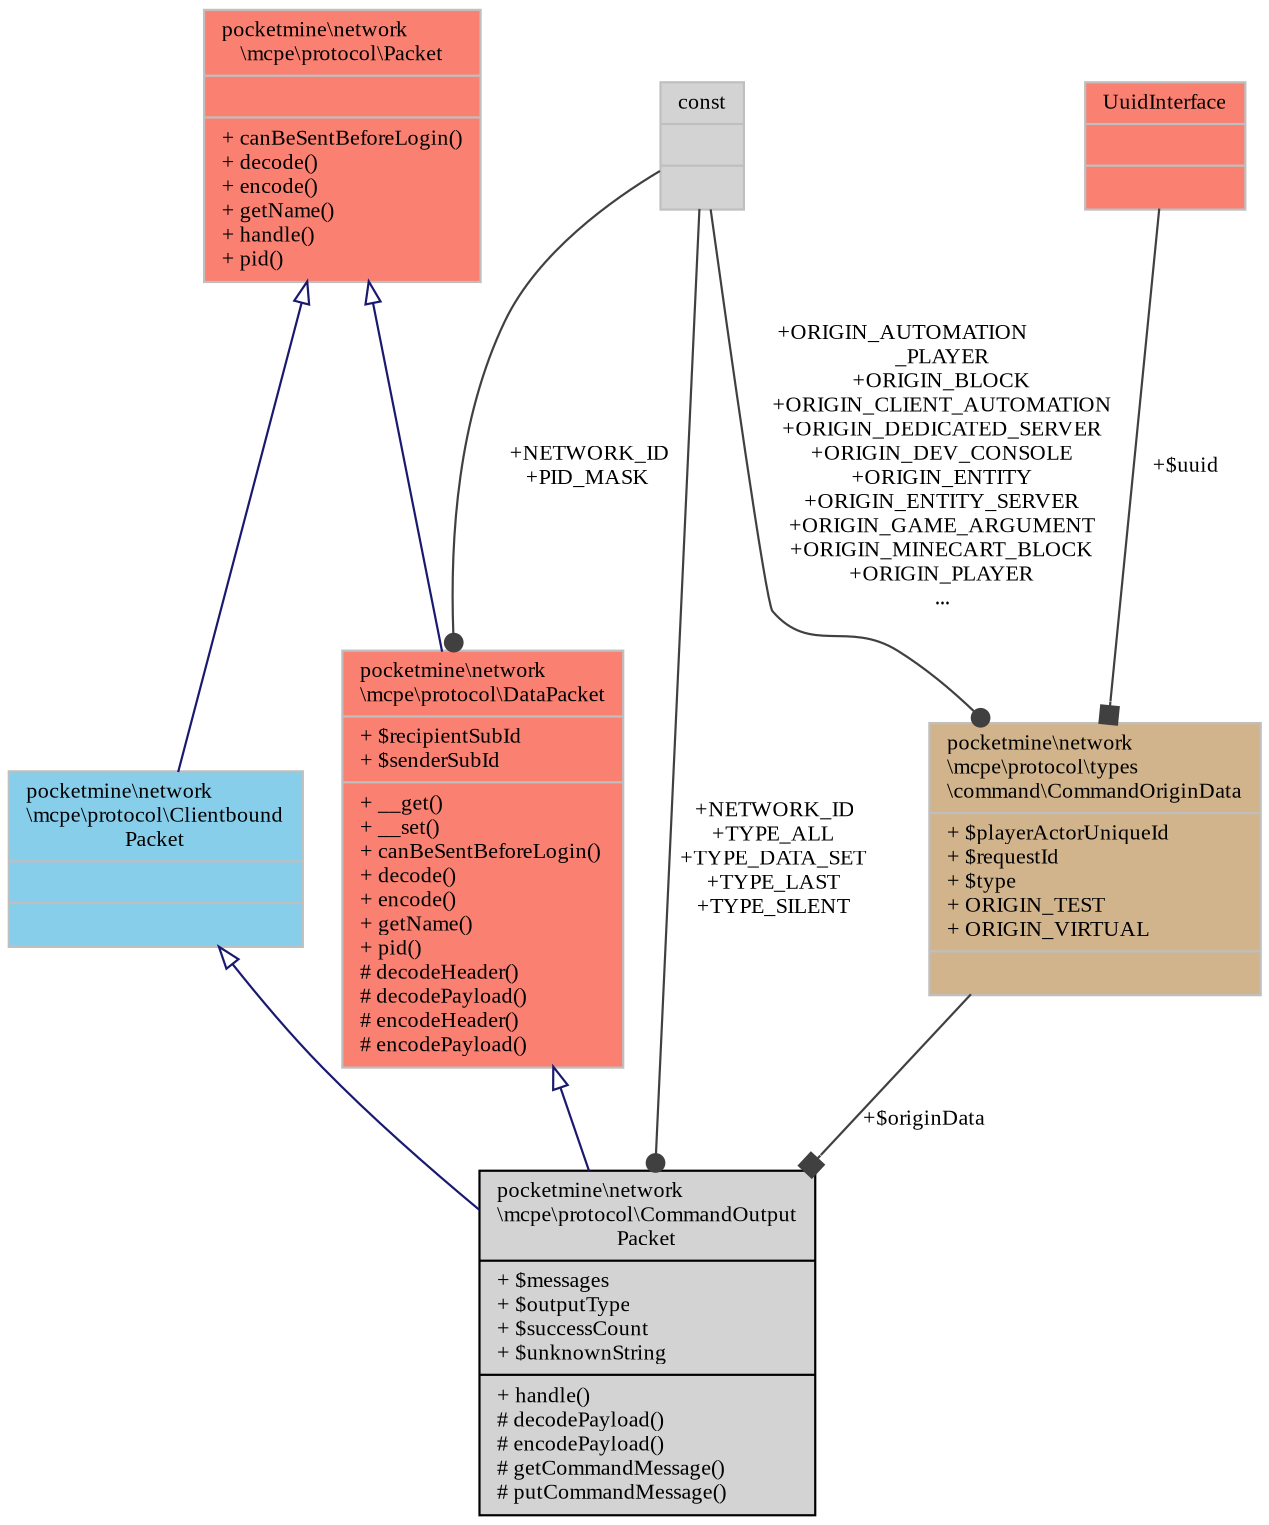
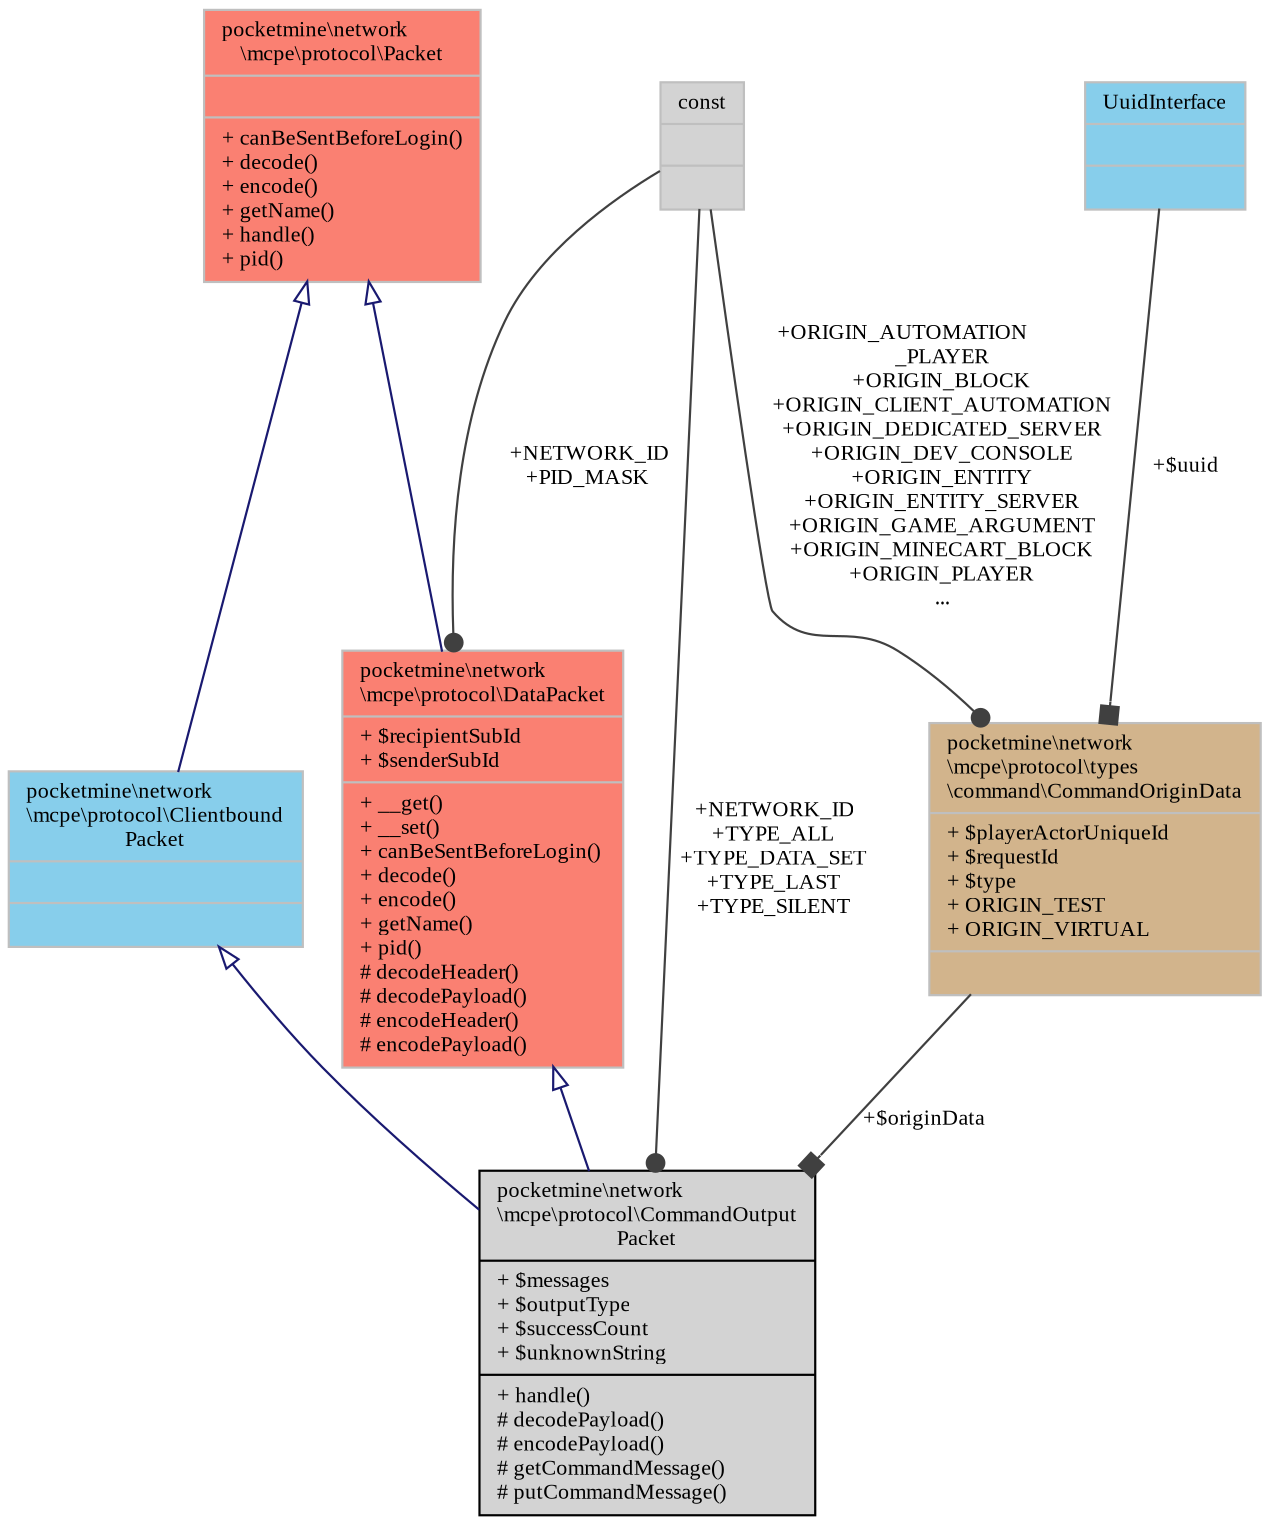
(1165, 146) -> (1165, 146)
